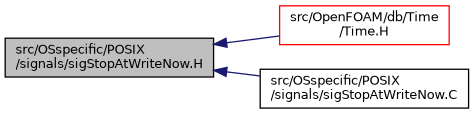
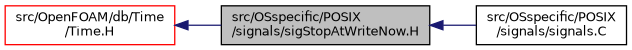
(253, 39) -> (205, 25)
(364, 89) -> (551, 25)
